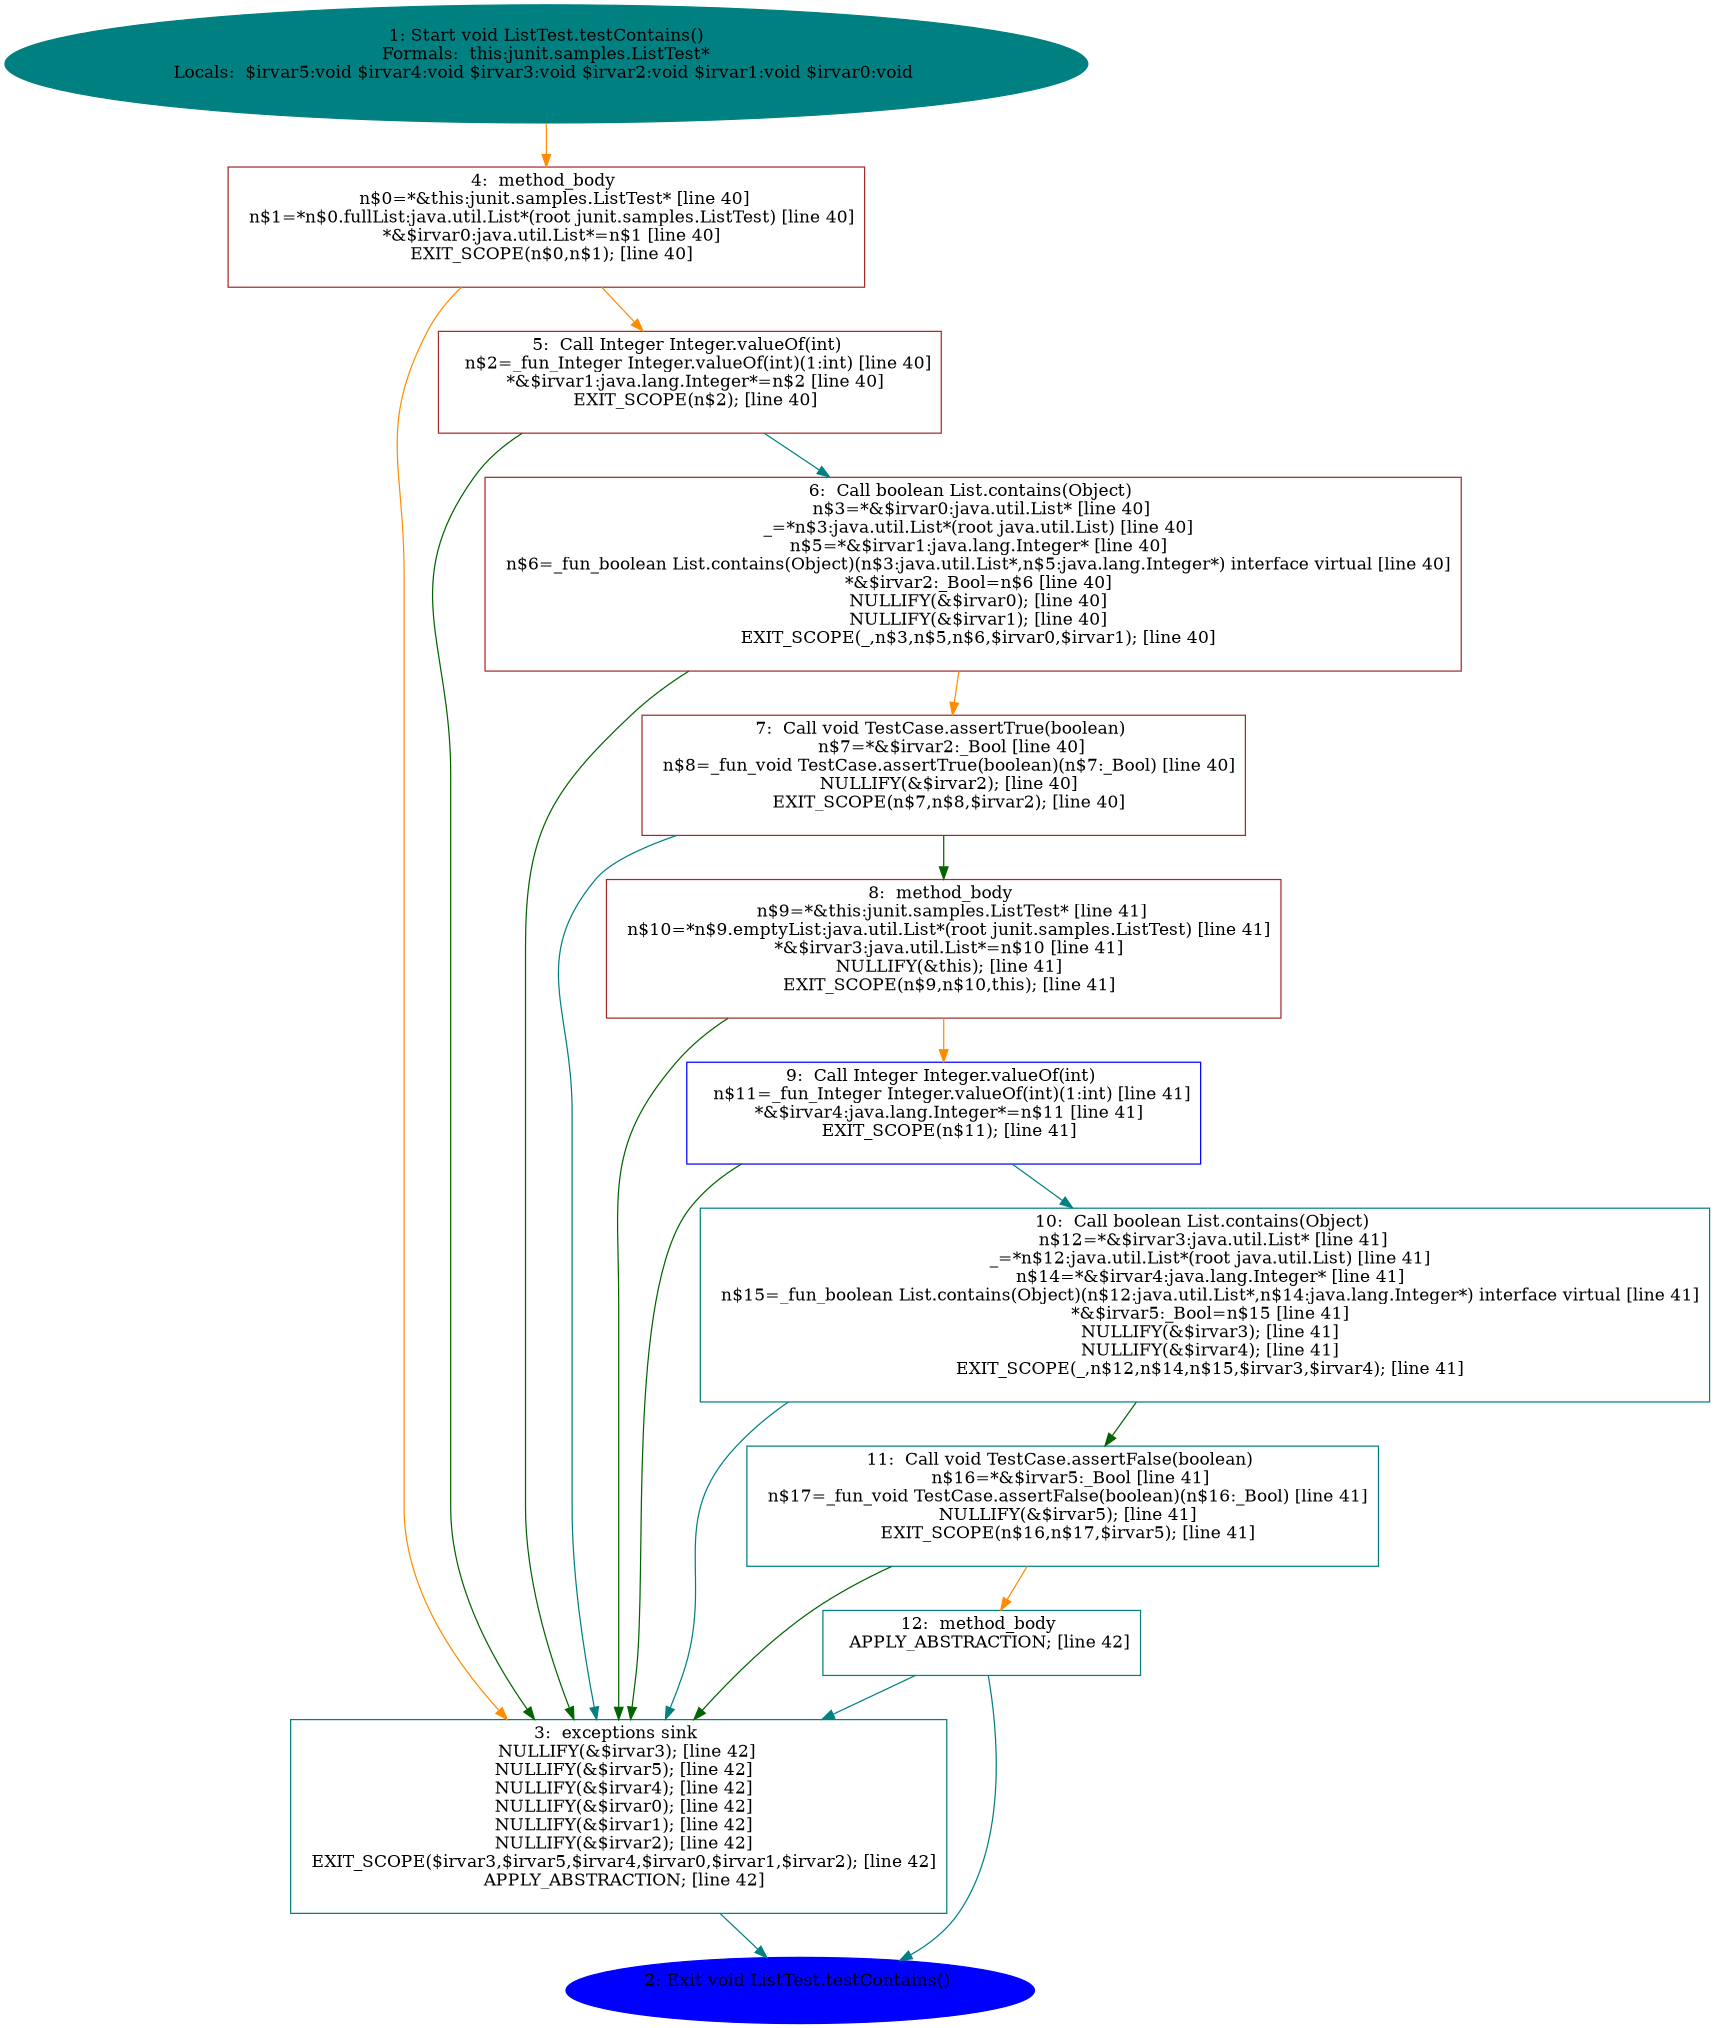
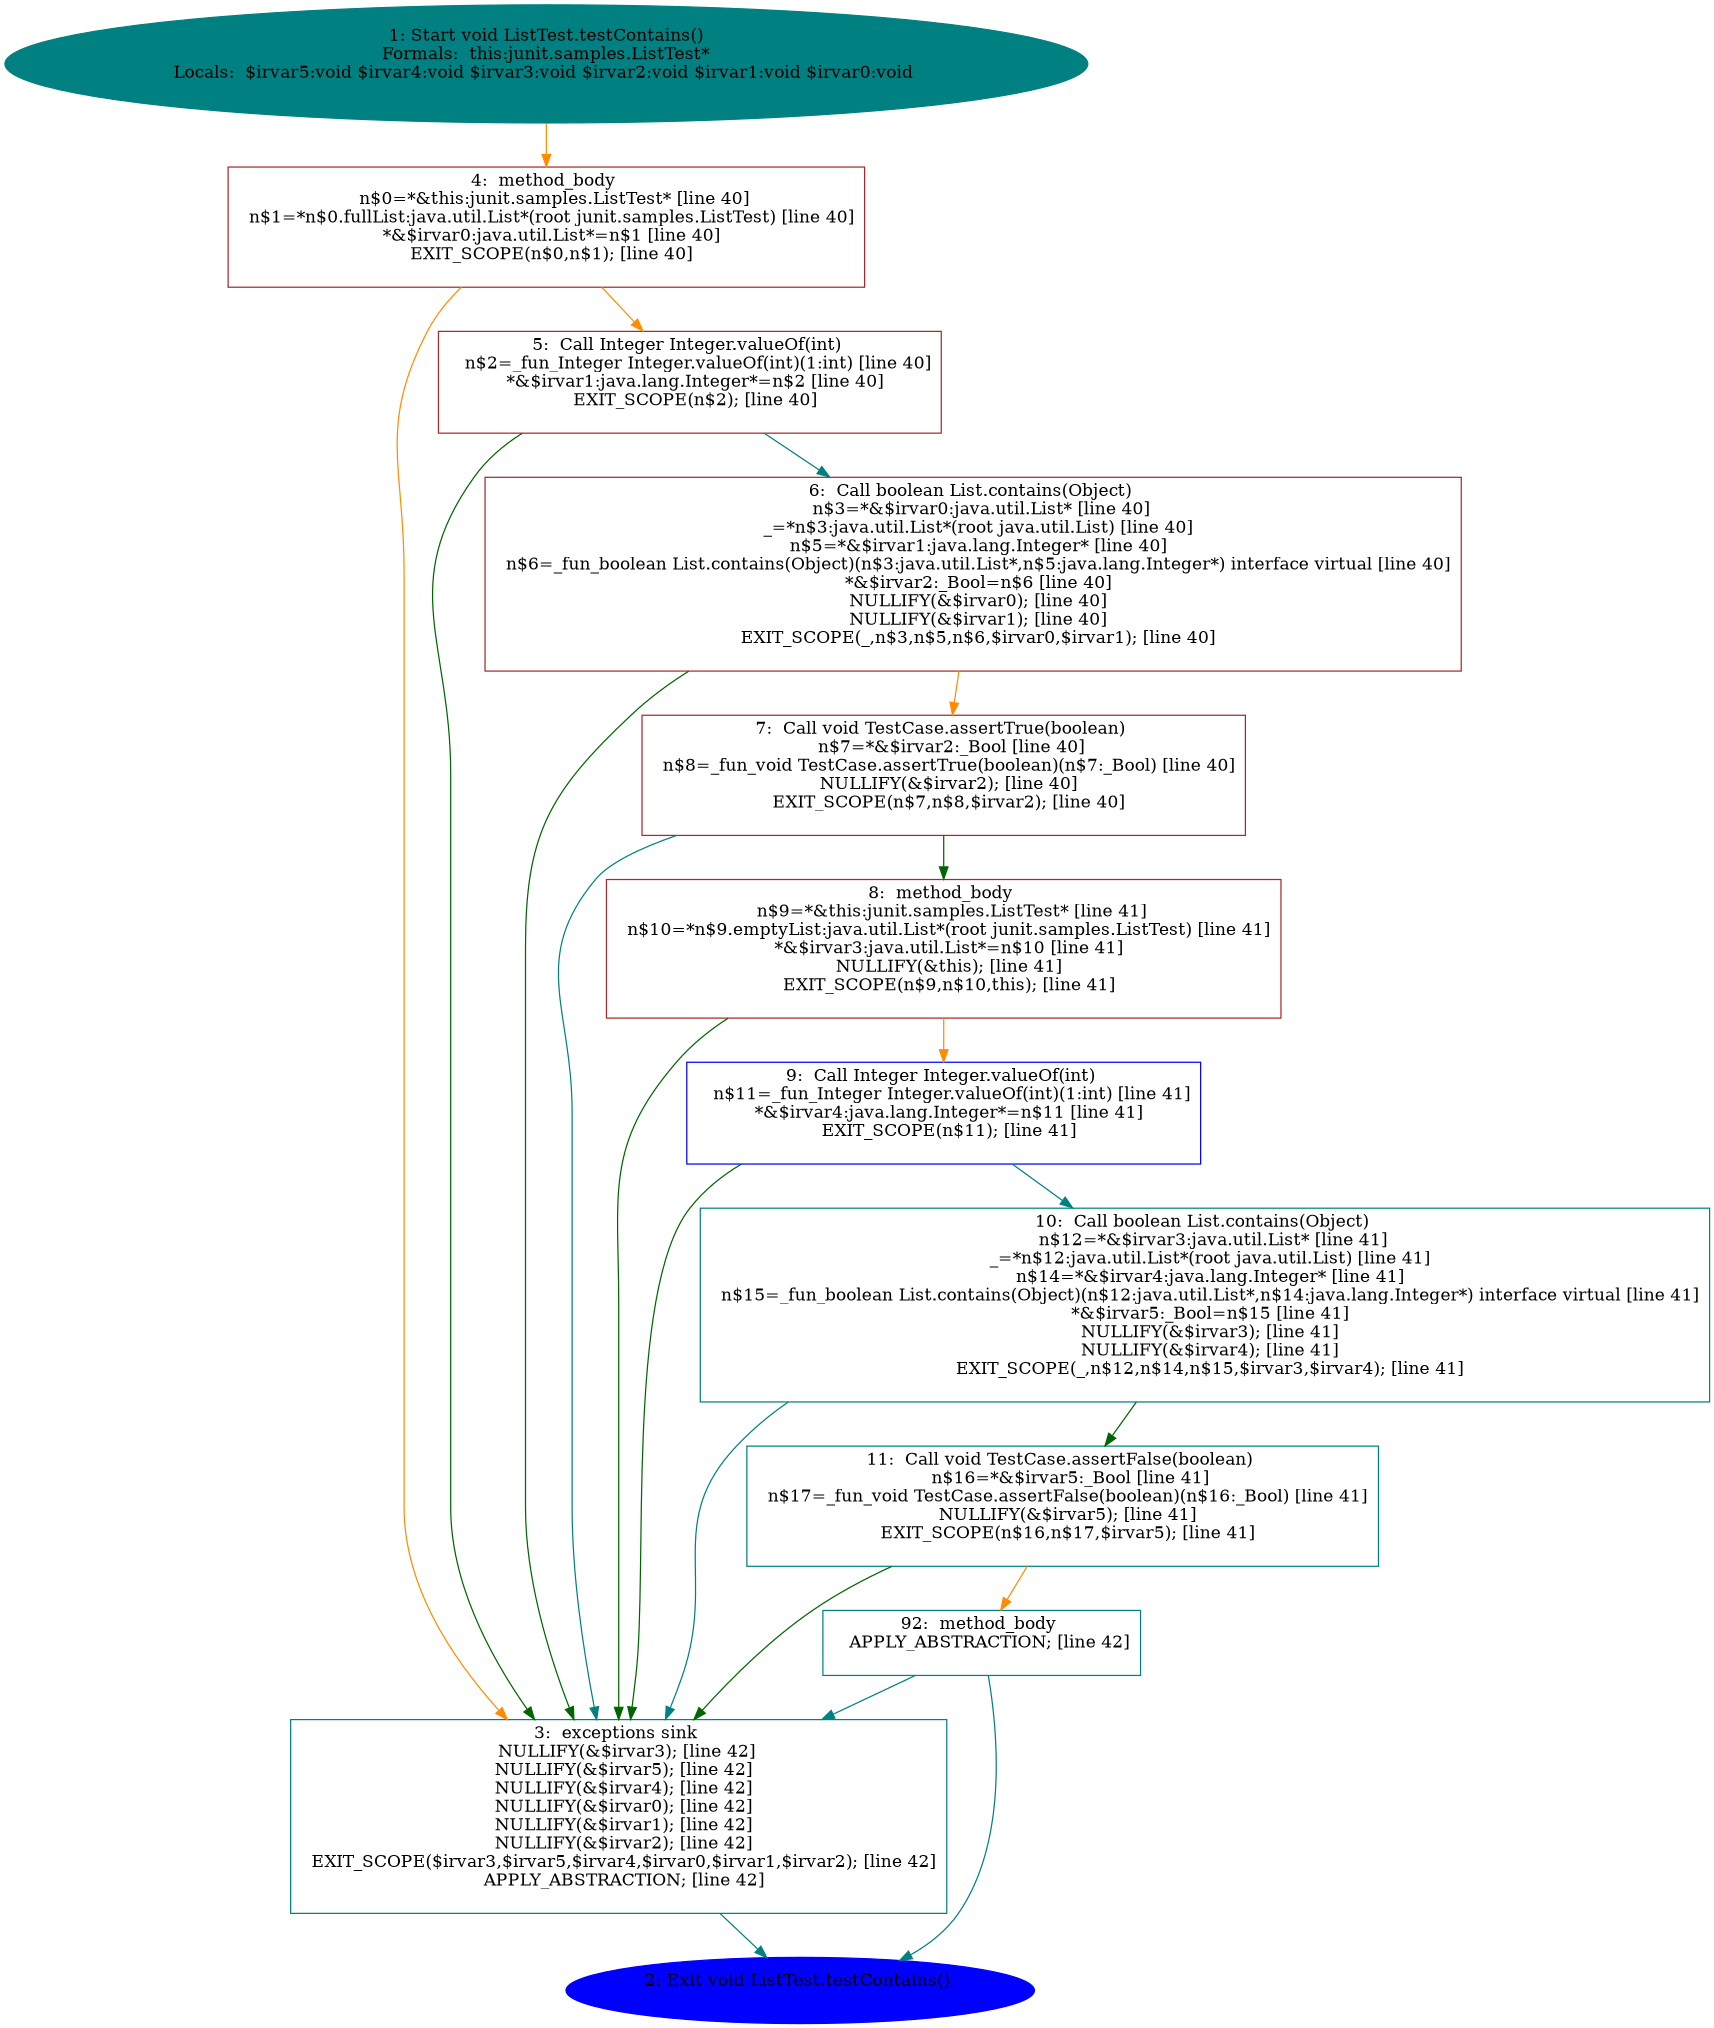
(982, 1643) -> (982, 1643)
